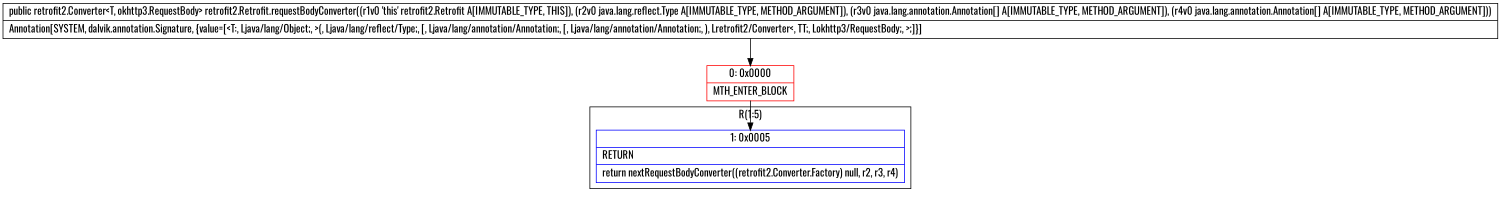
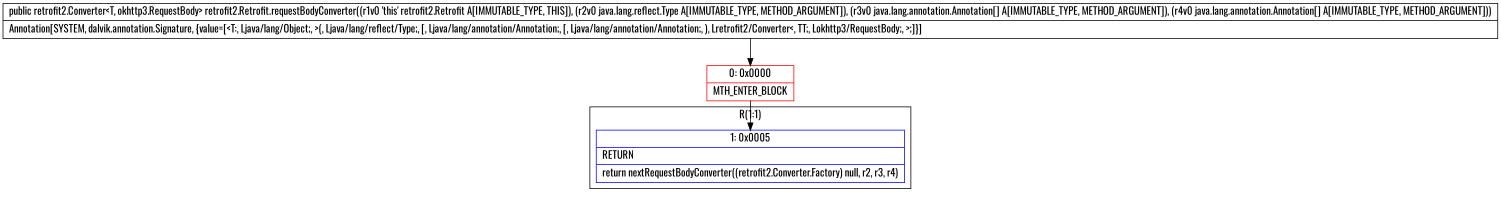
(750, 116) -> (750, 116)
